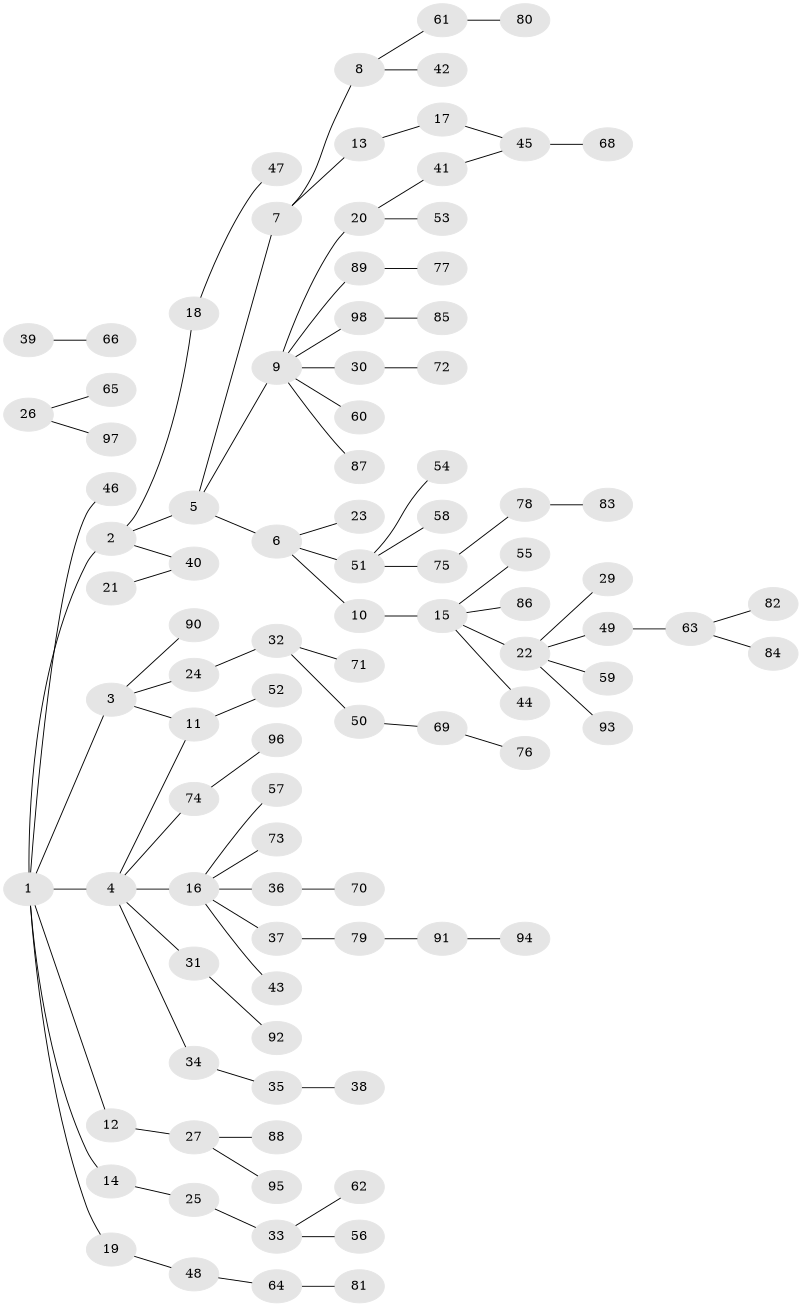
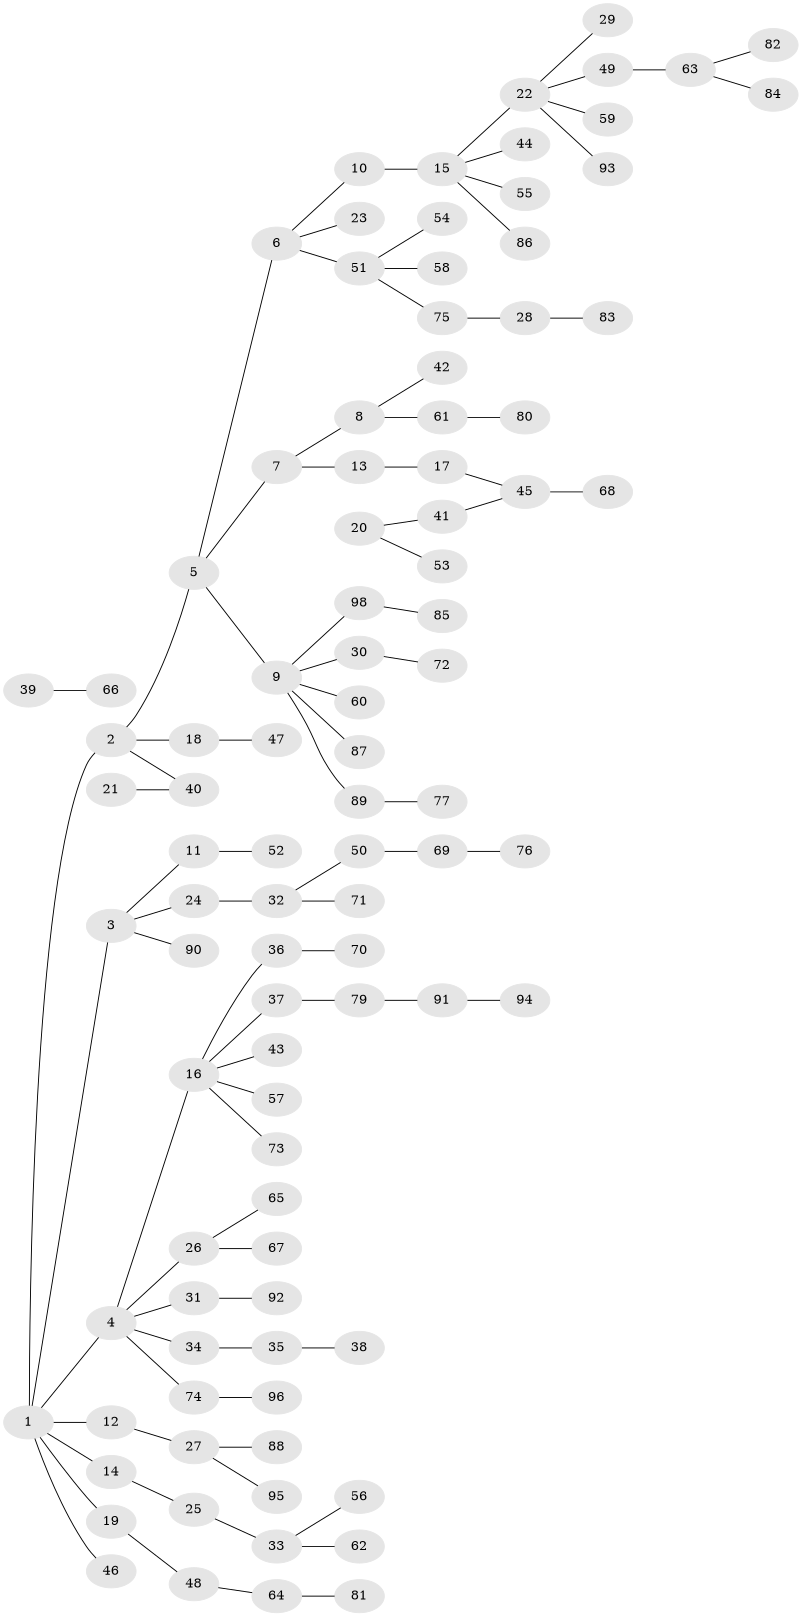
(309, 289) -> none
(111, 439) -> (277, 1249)
(525, 505) -> (525, 318)
(153, 807) -> (153, 1286)
